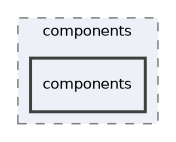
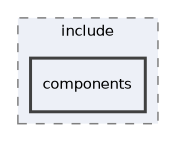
(88, 32) -> (88, 32)
